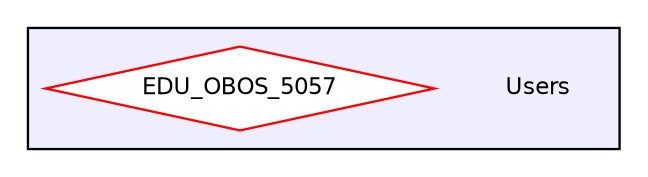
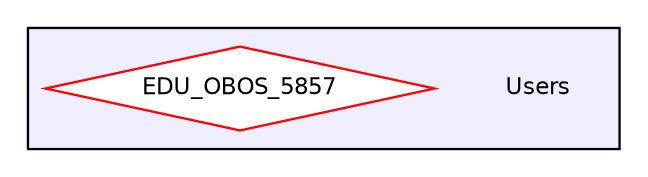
(240, 89) -> (240, 89)
